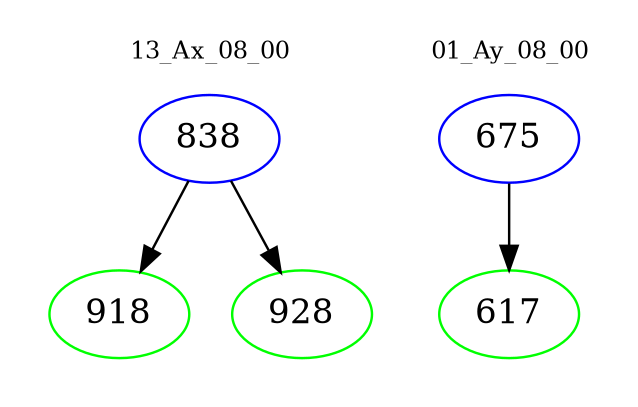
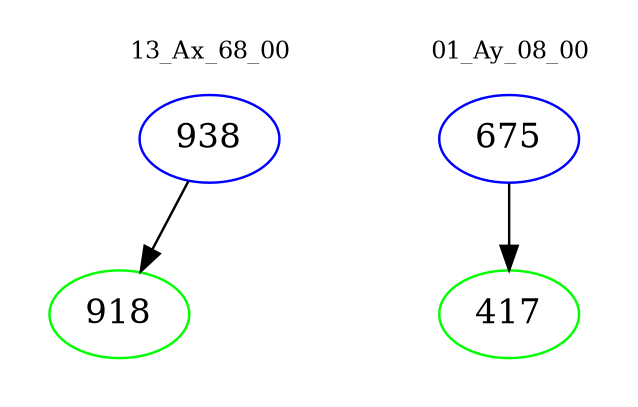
(211, 52) -> (211, 52)
(210, 139) -> (210, 139)
(302, 314) -> none
(509, 314) -> (509, 314)
